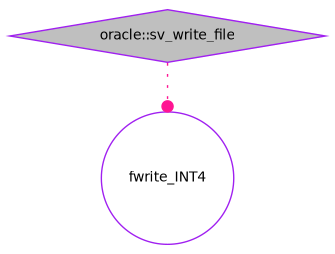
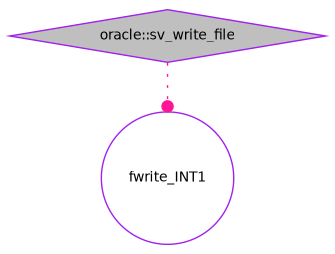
(168, 178) -> (168, 178)
